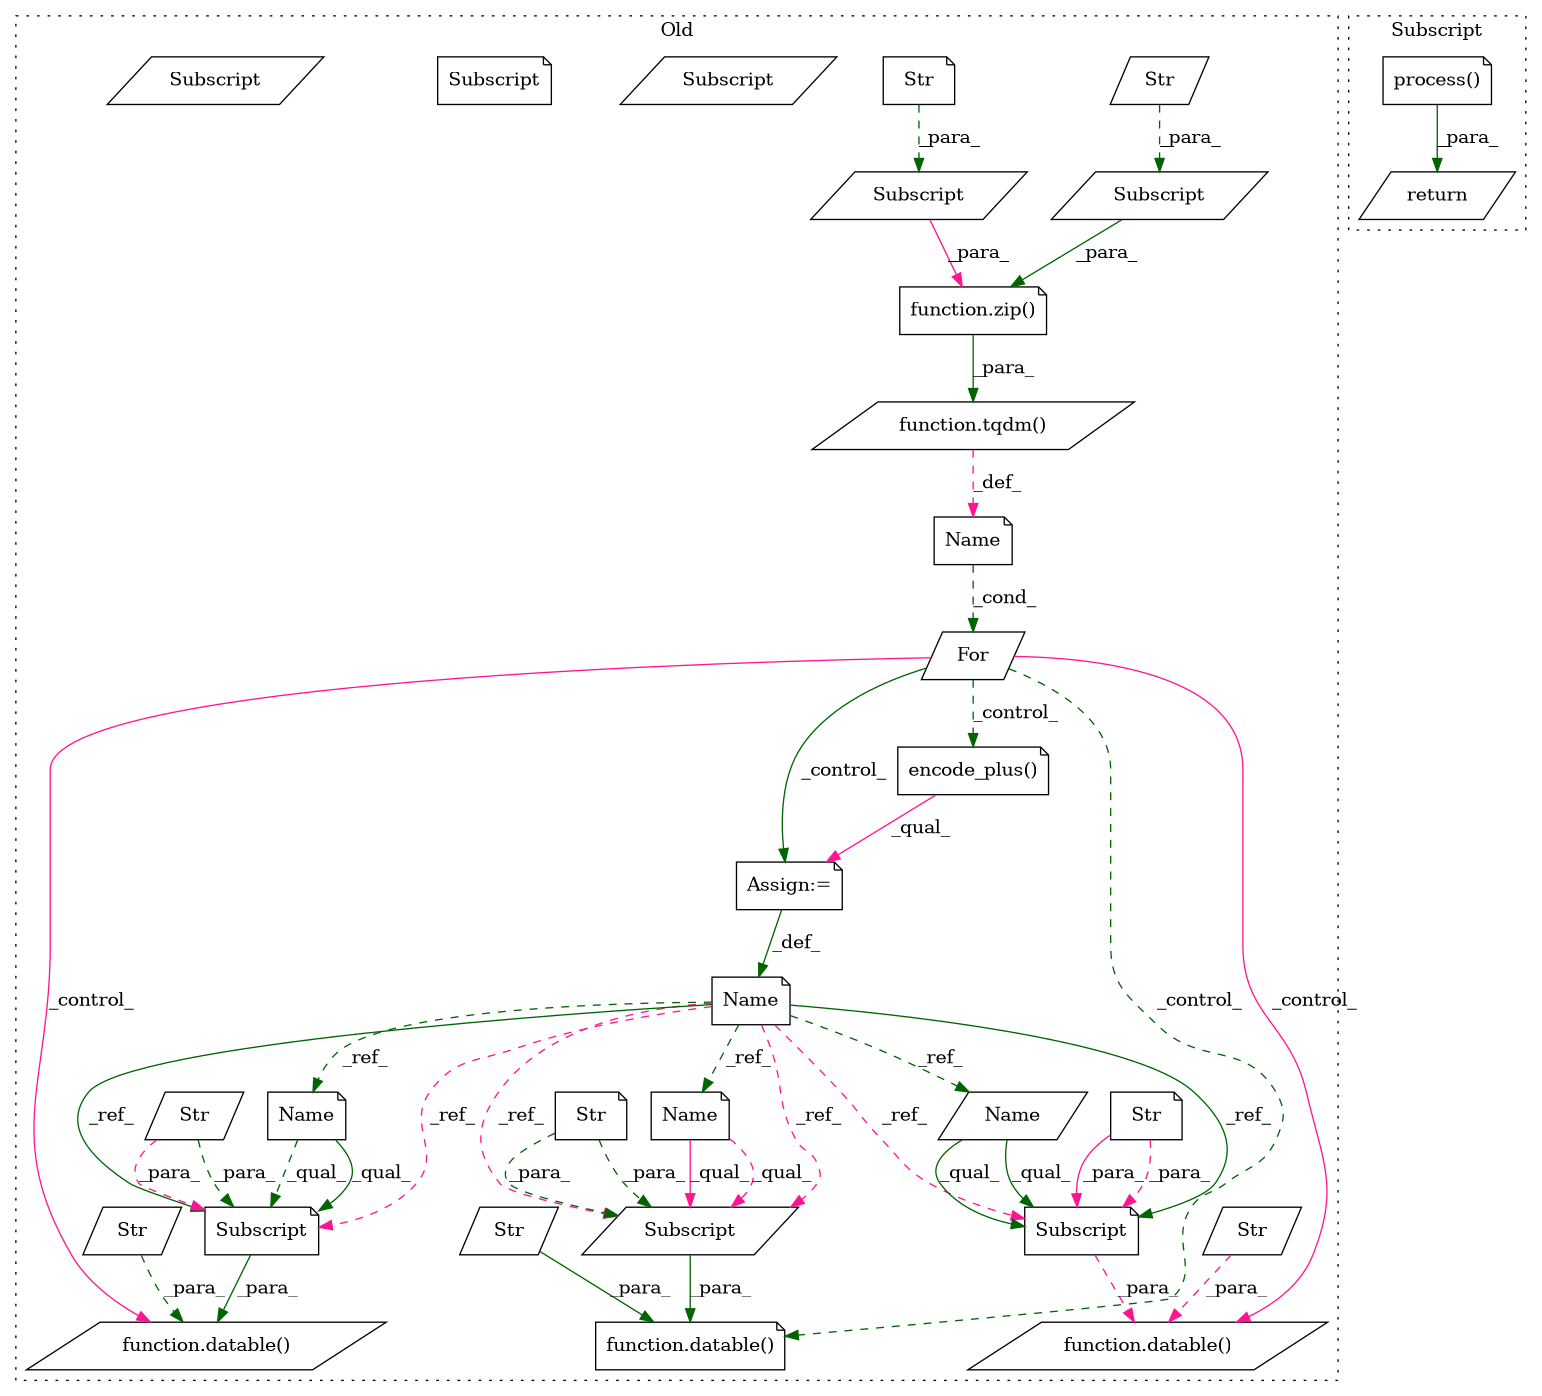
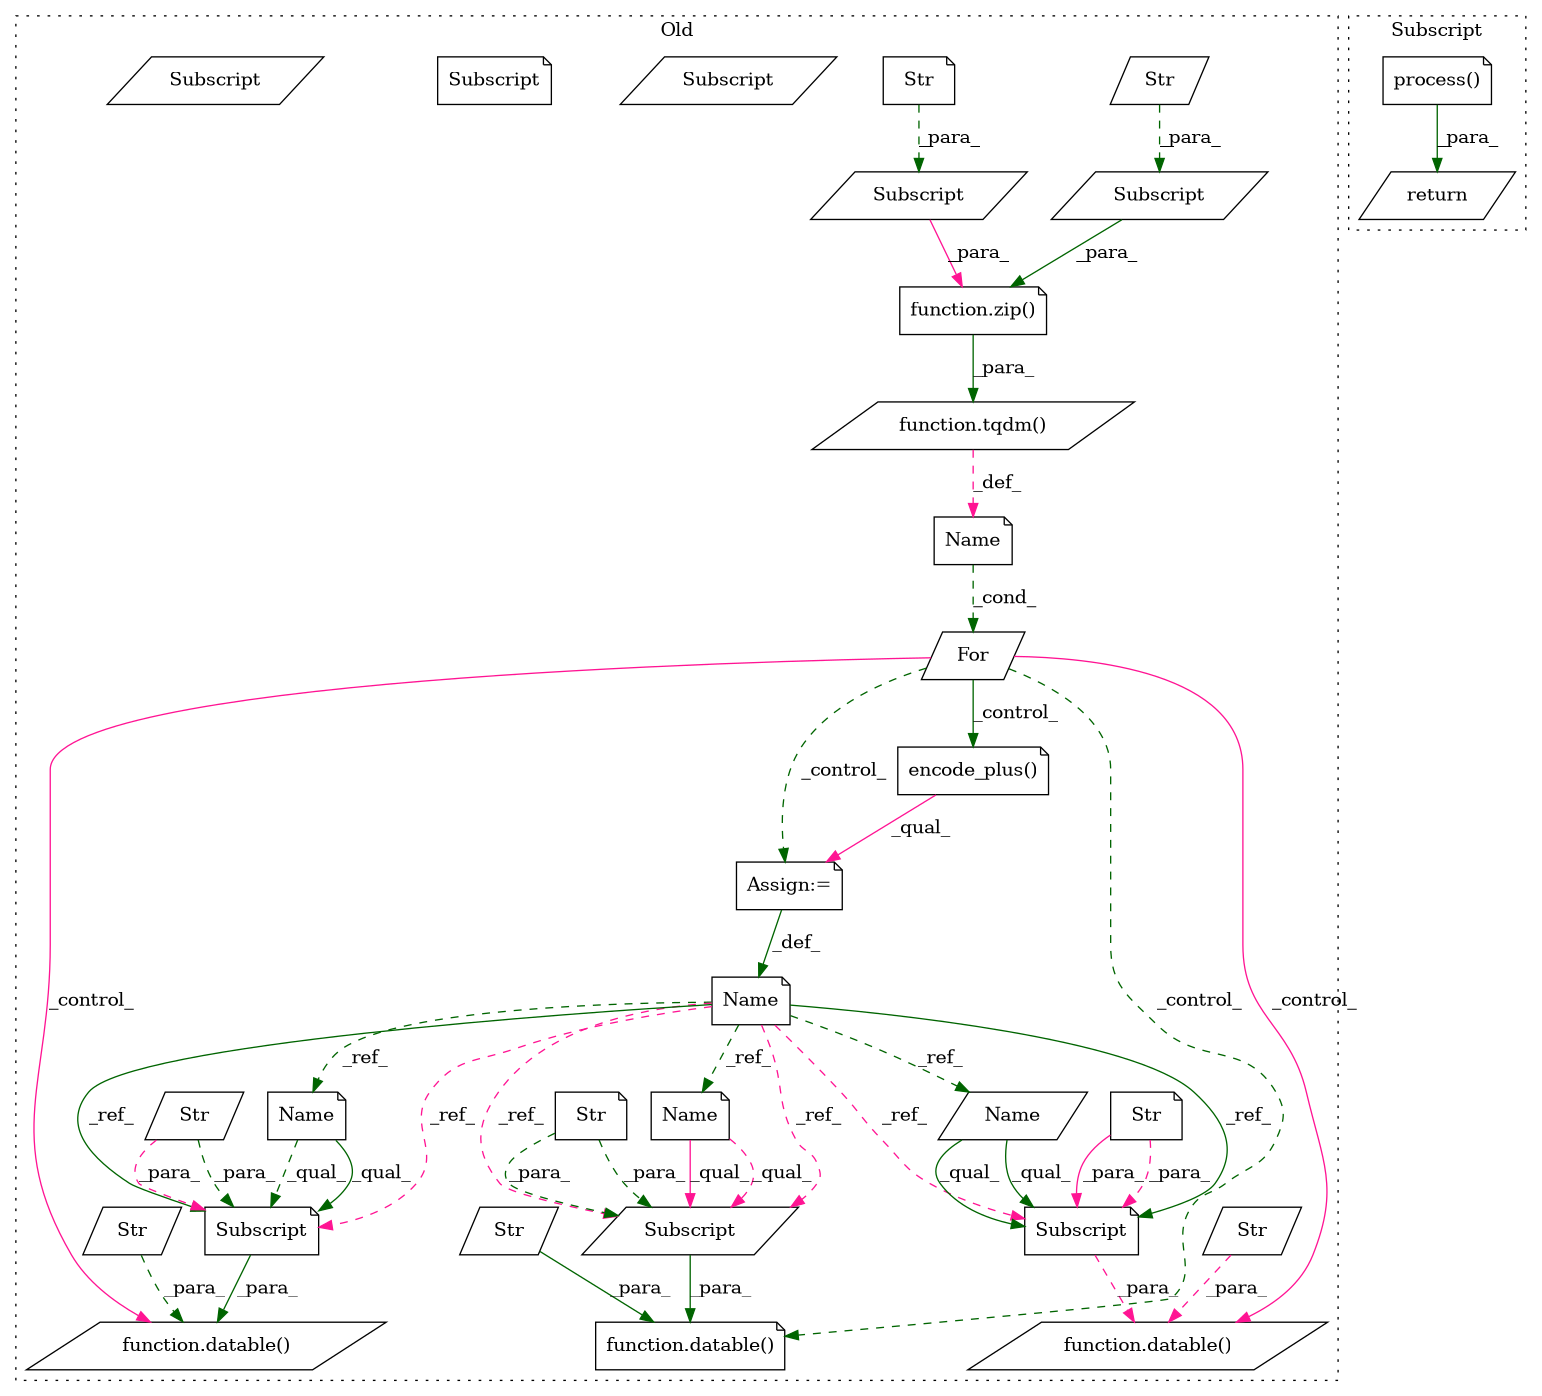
(973, 707) -> (973, 707)
(816, 729) -> (816, 729)
